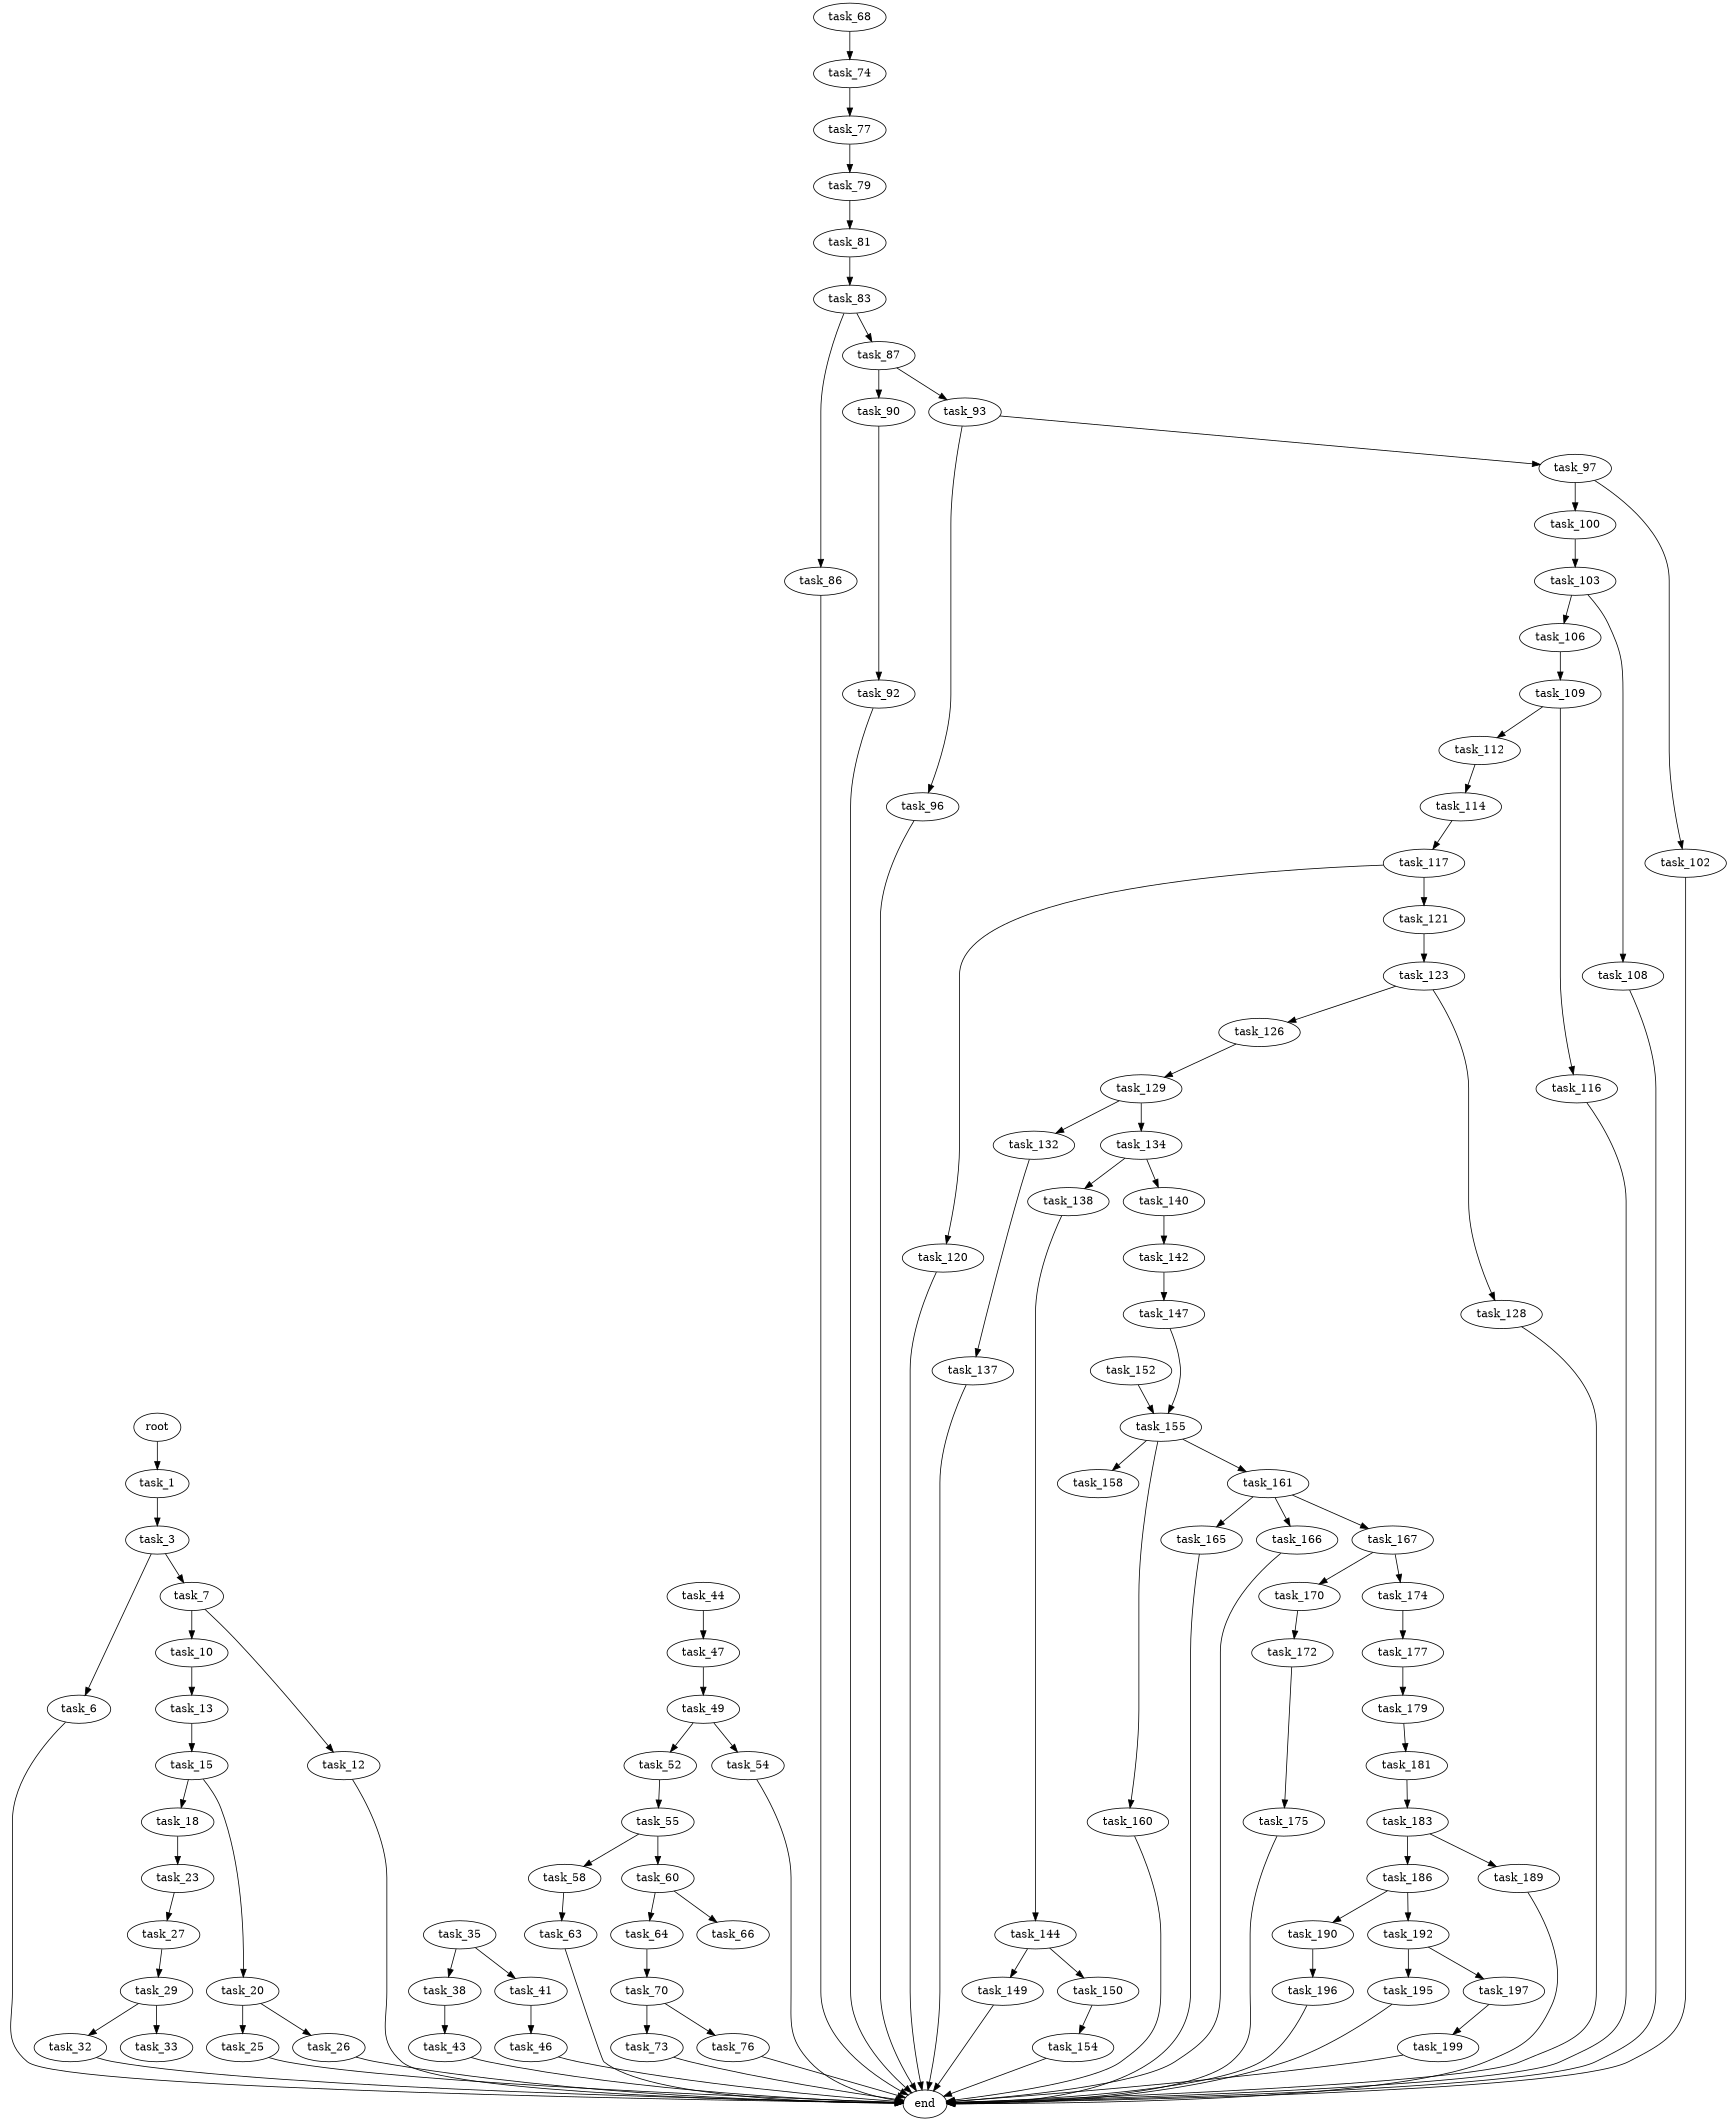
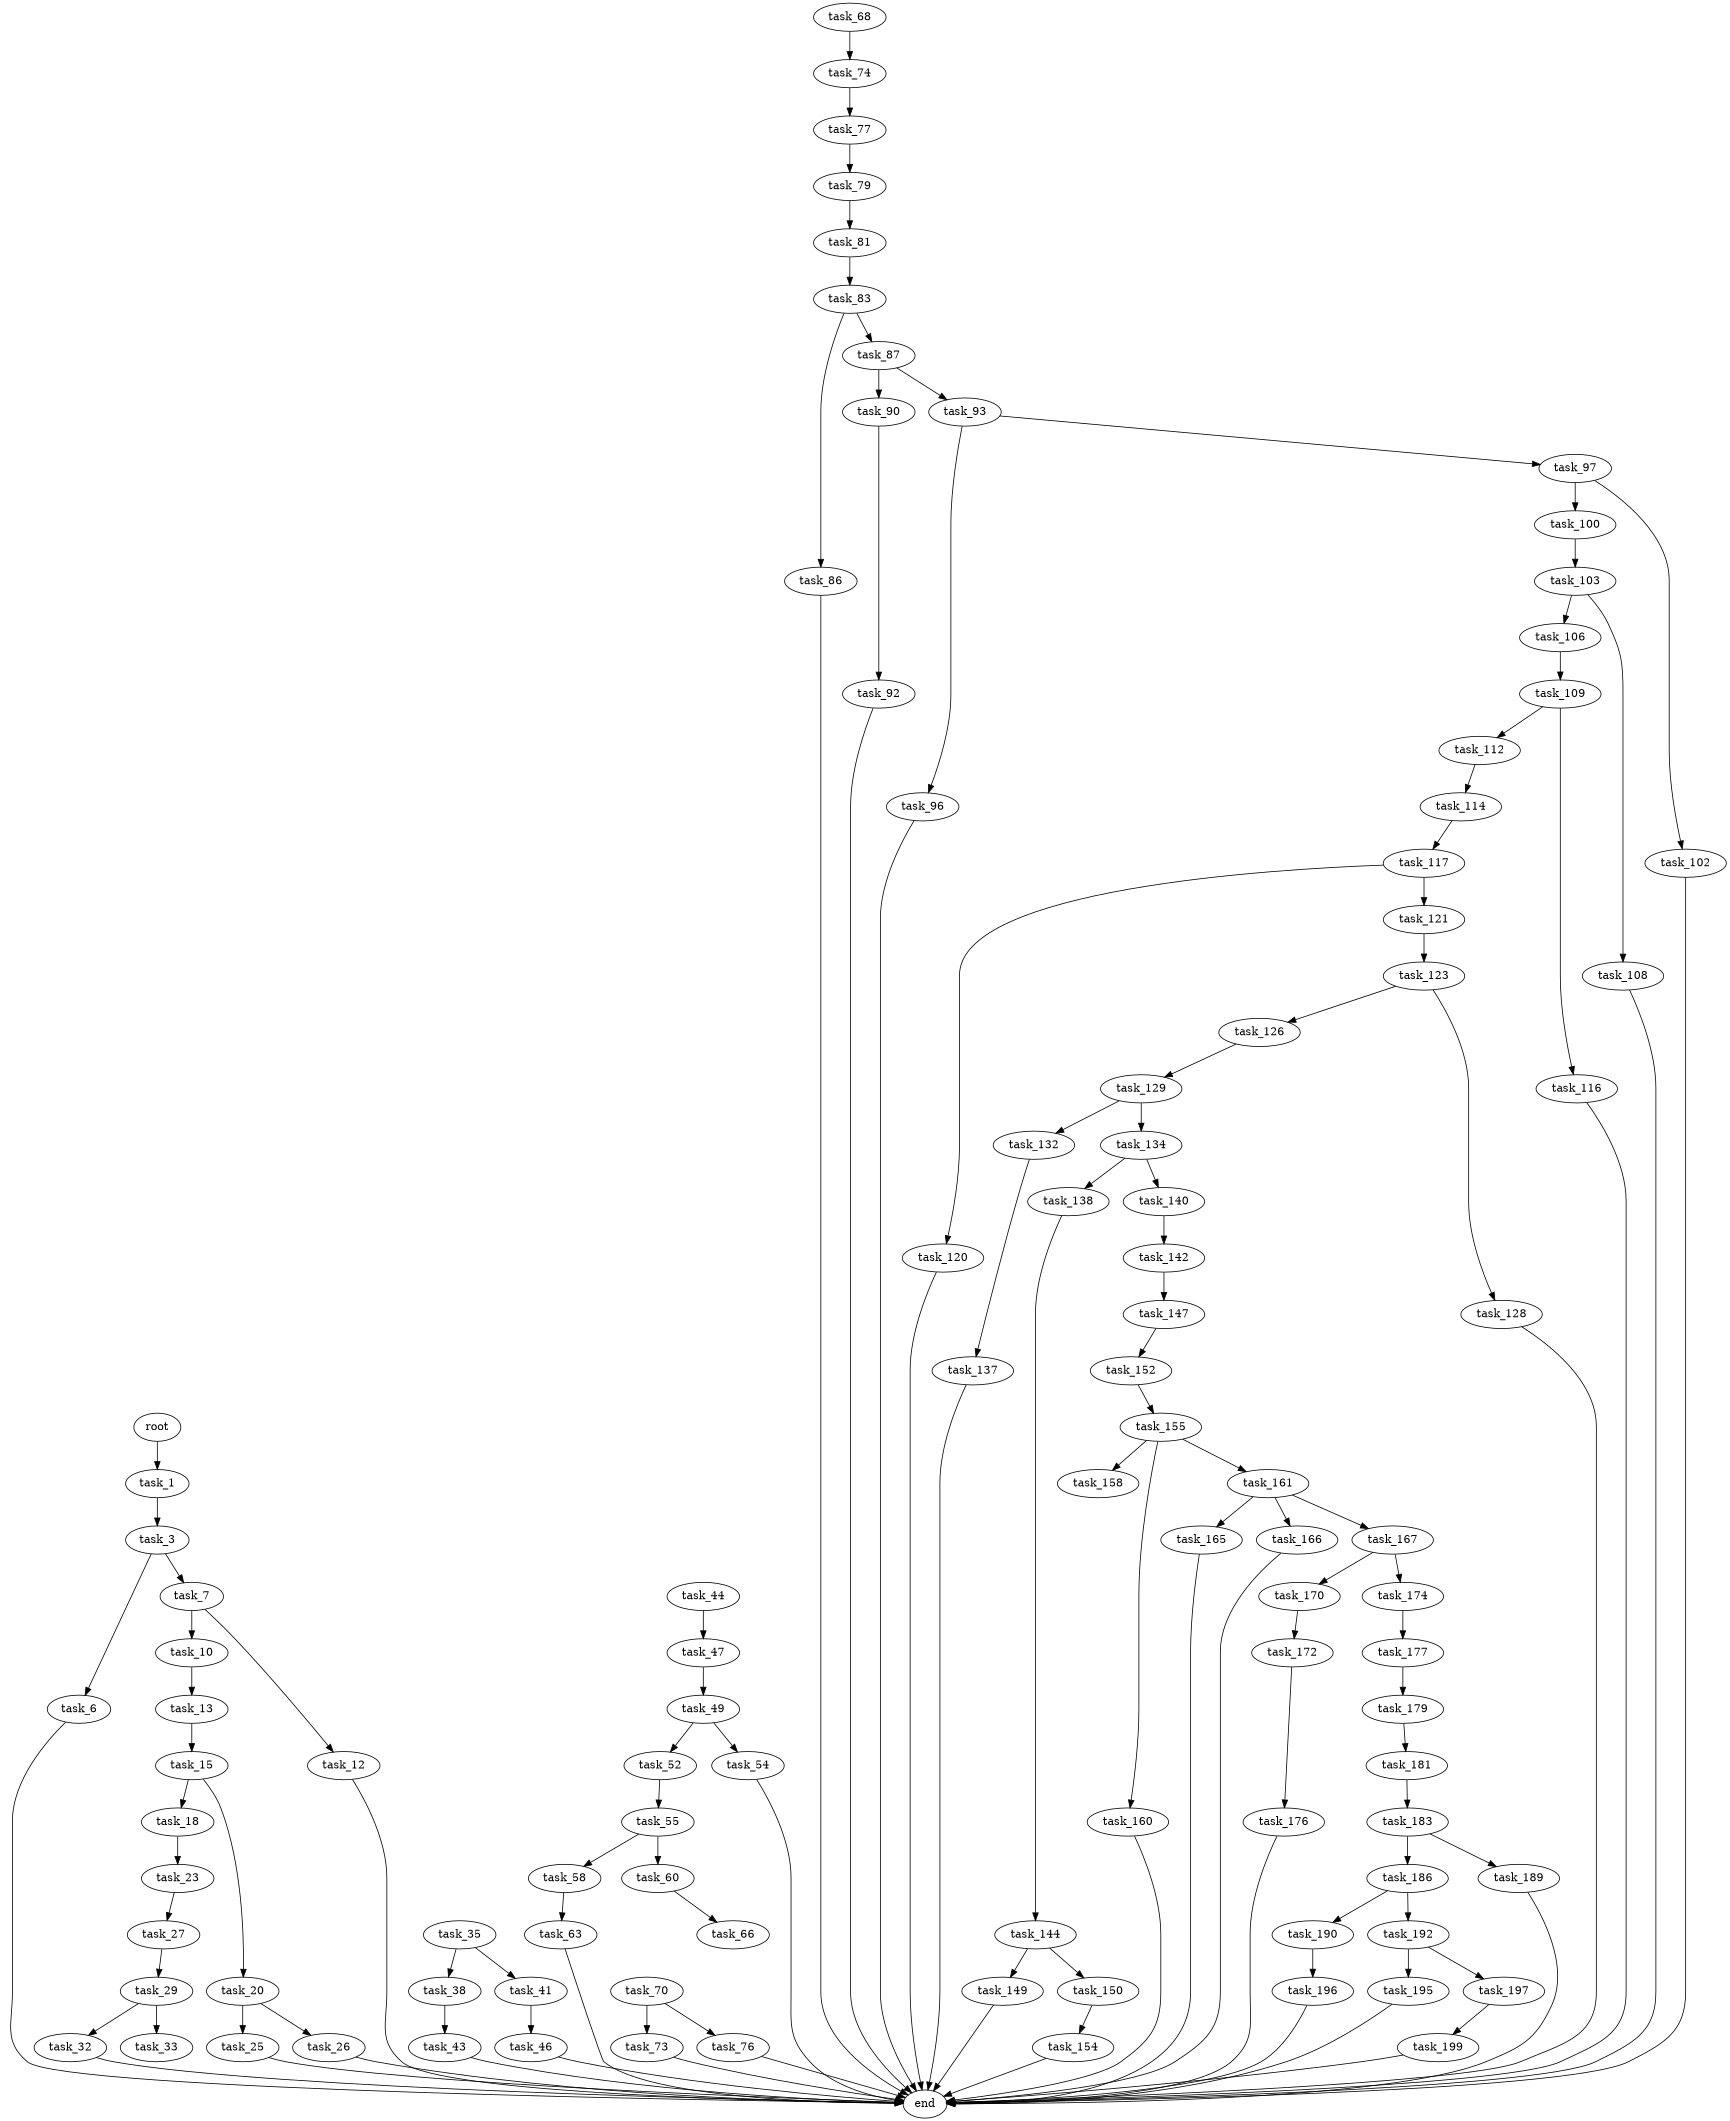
(1180, 1367) -> (1149, 1339)
(1284, 1822) -> (1284, 1822)
(647, 1935) -> none
